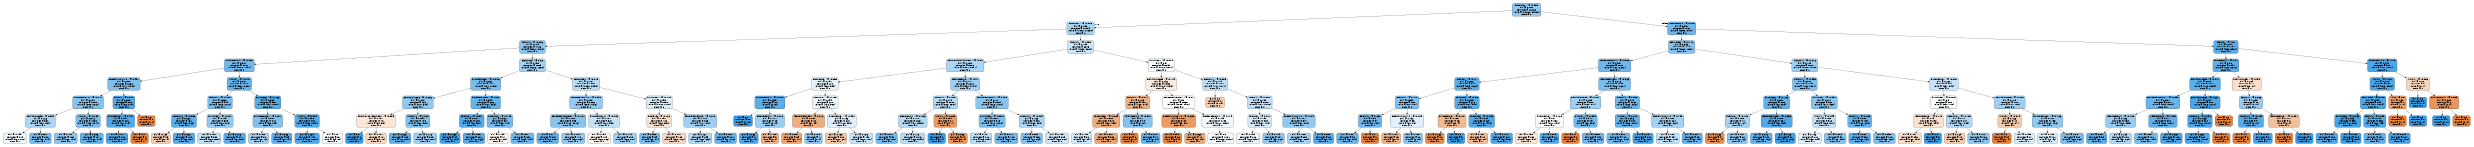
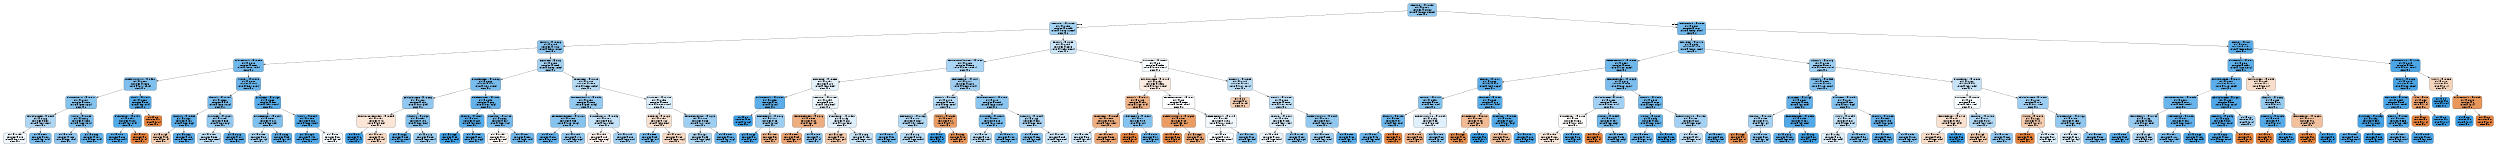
(2224, 121) -> (2246, 121)
none -> (1247, 138)
